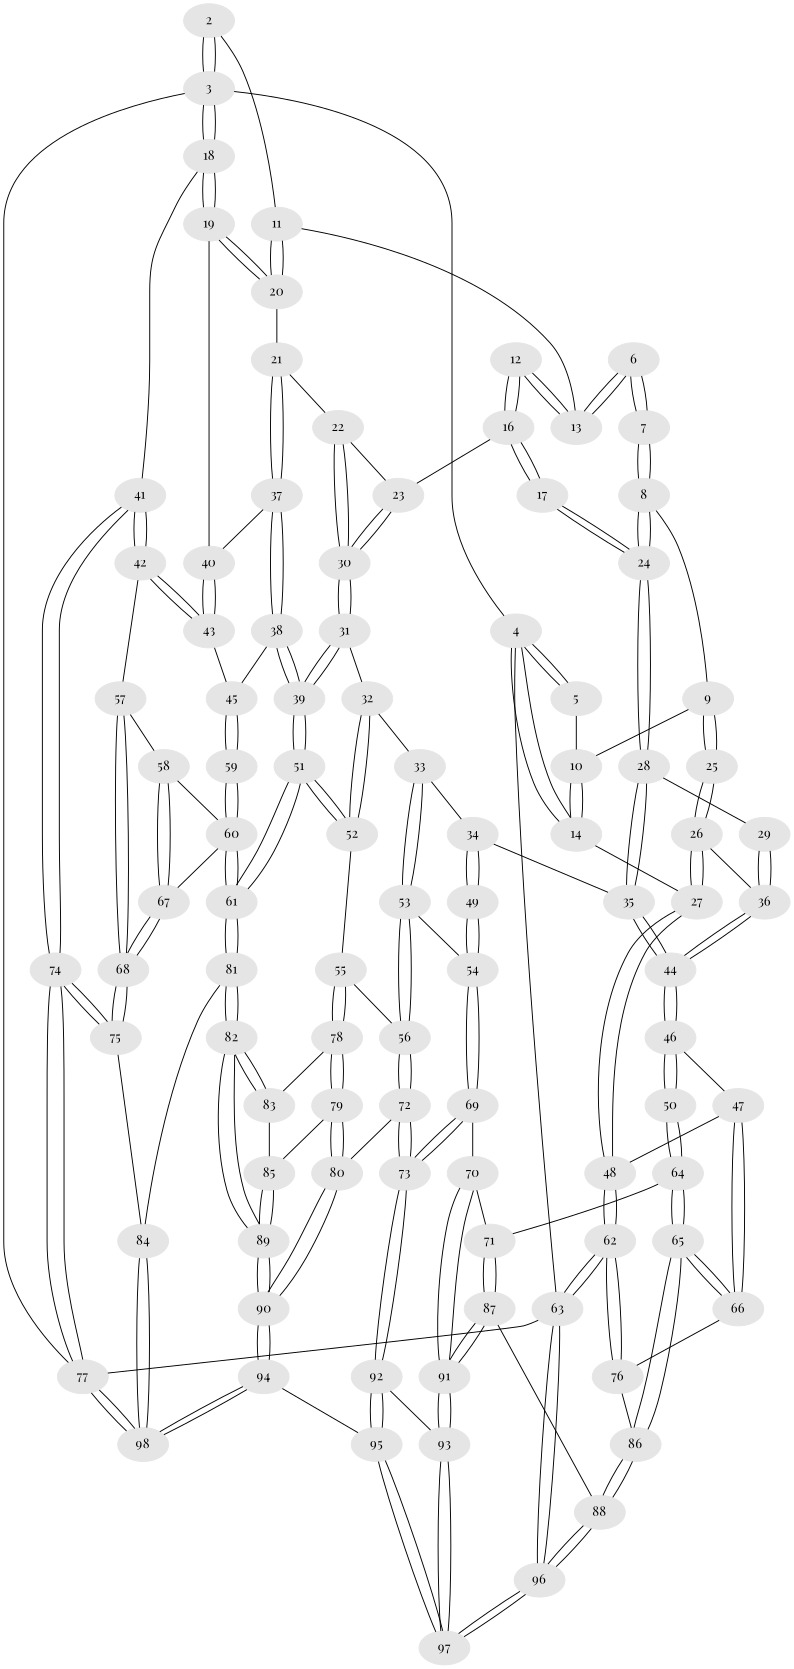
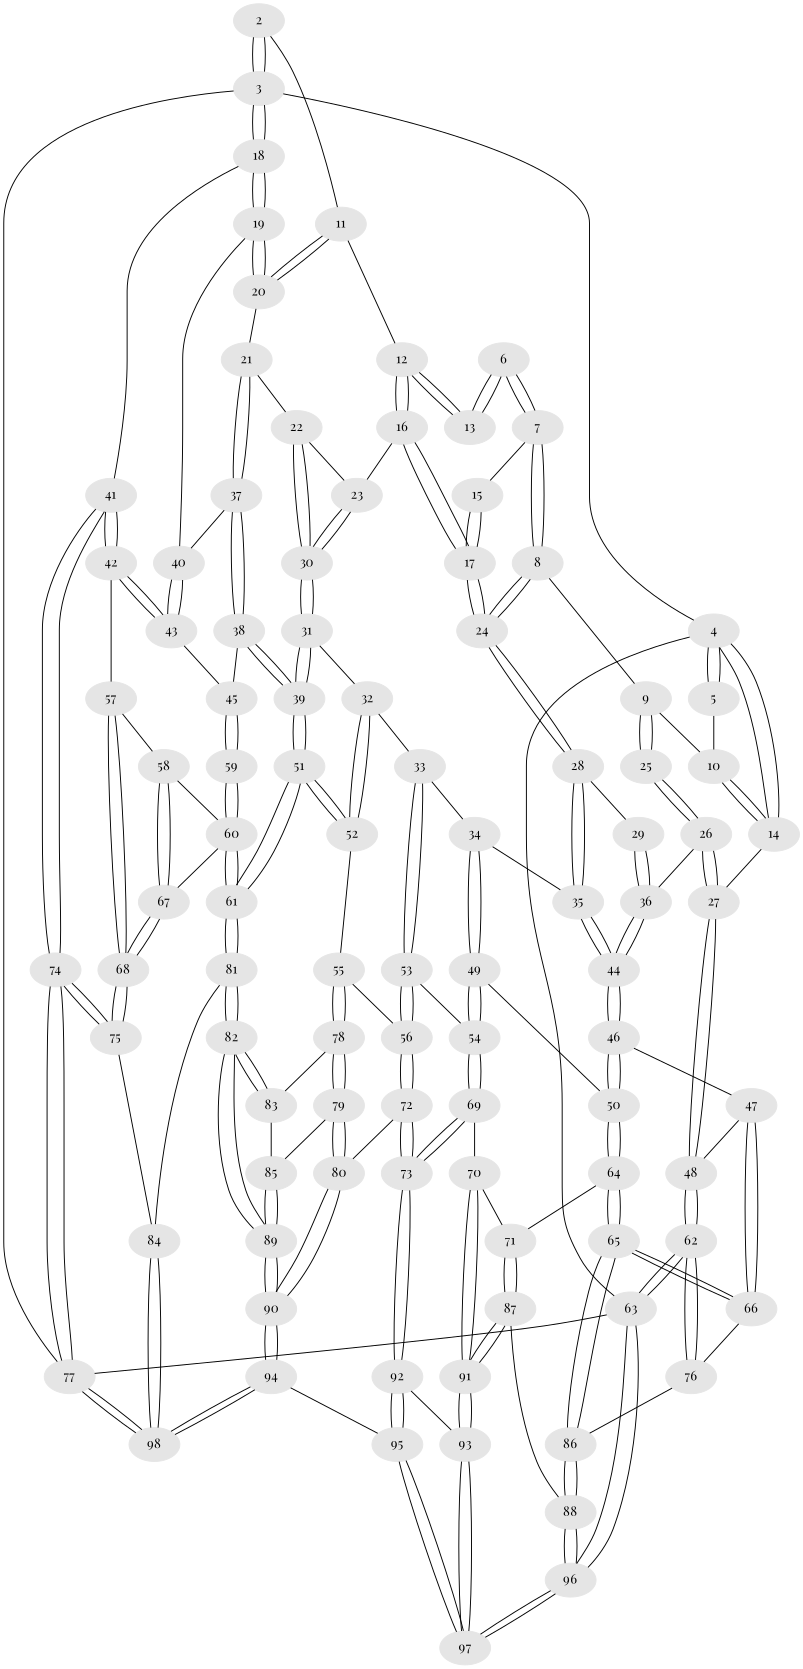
(468, 282) -> (372, 292)
none -> (477, 495)
none -> (544, 1038)
